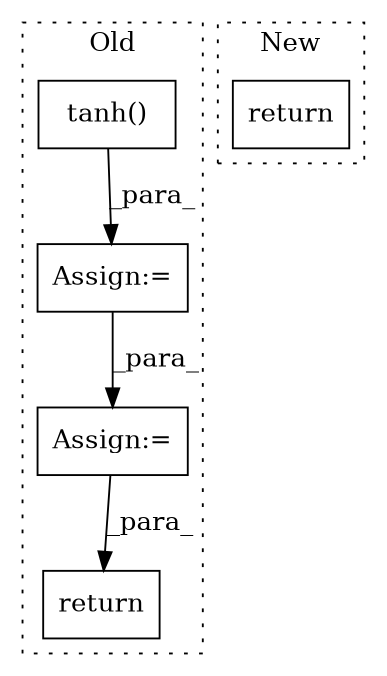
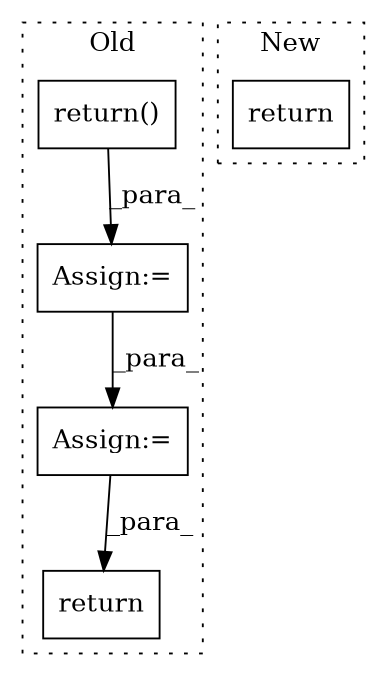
(107, 115) -> (107, 115)
